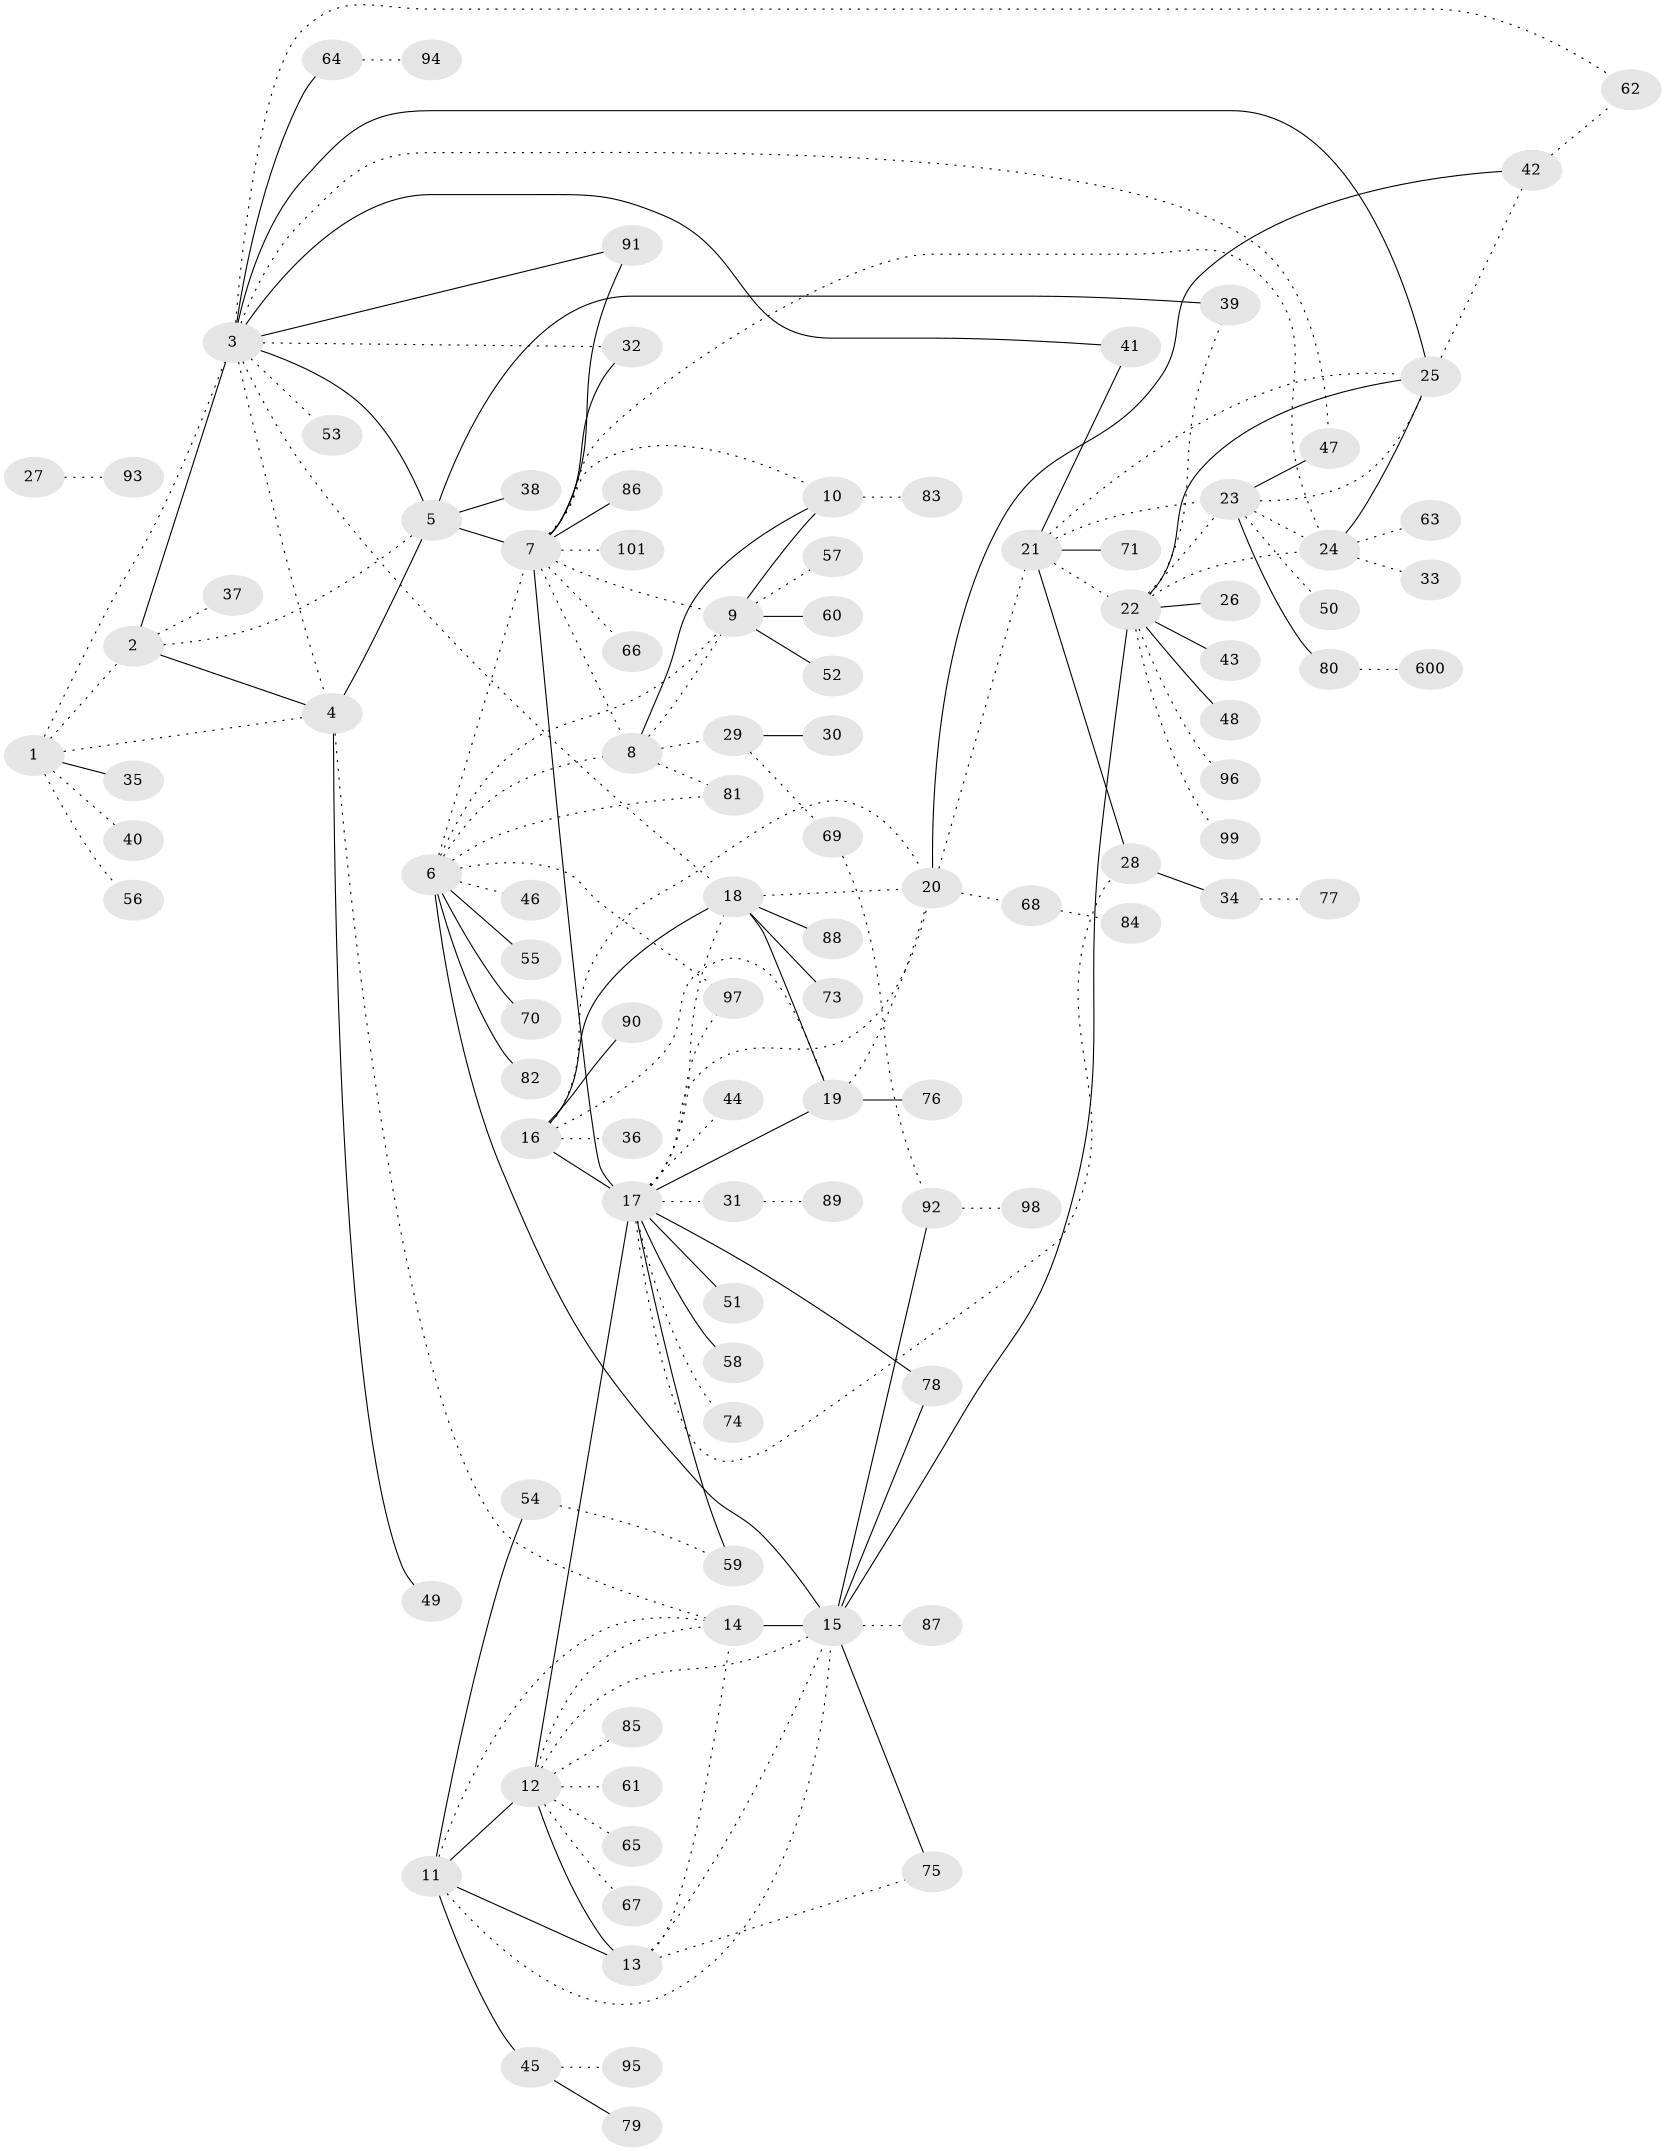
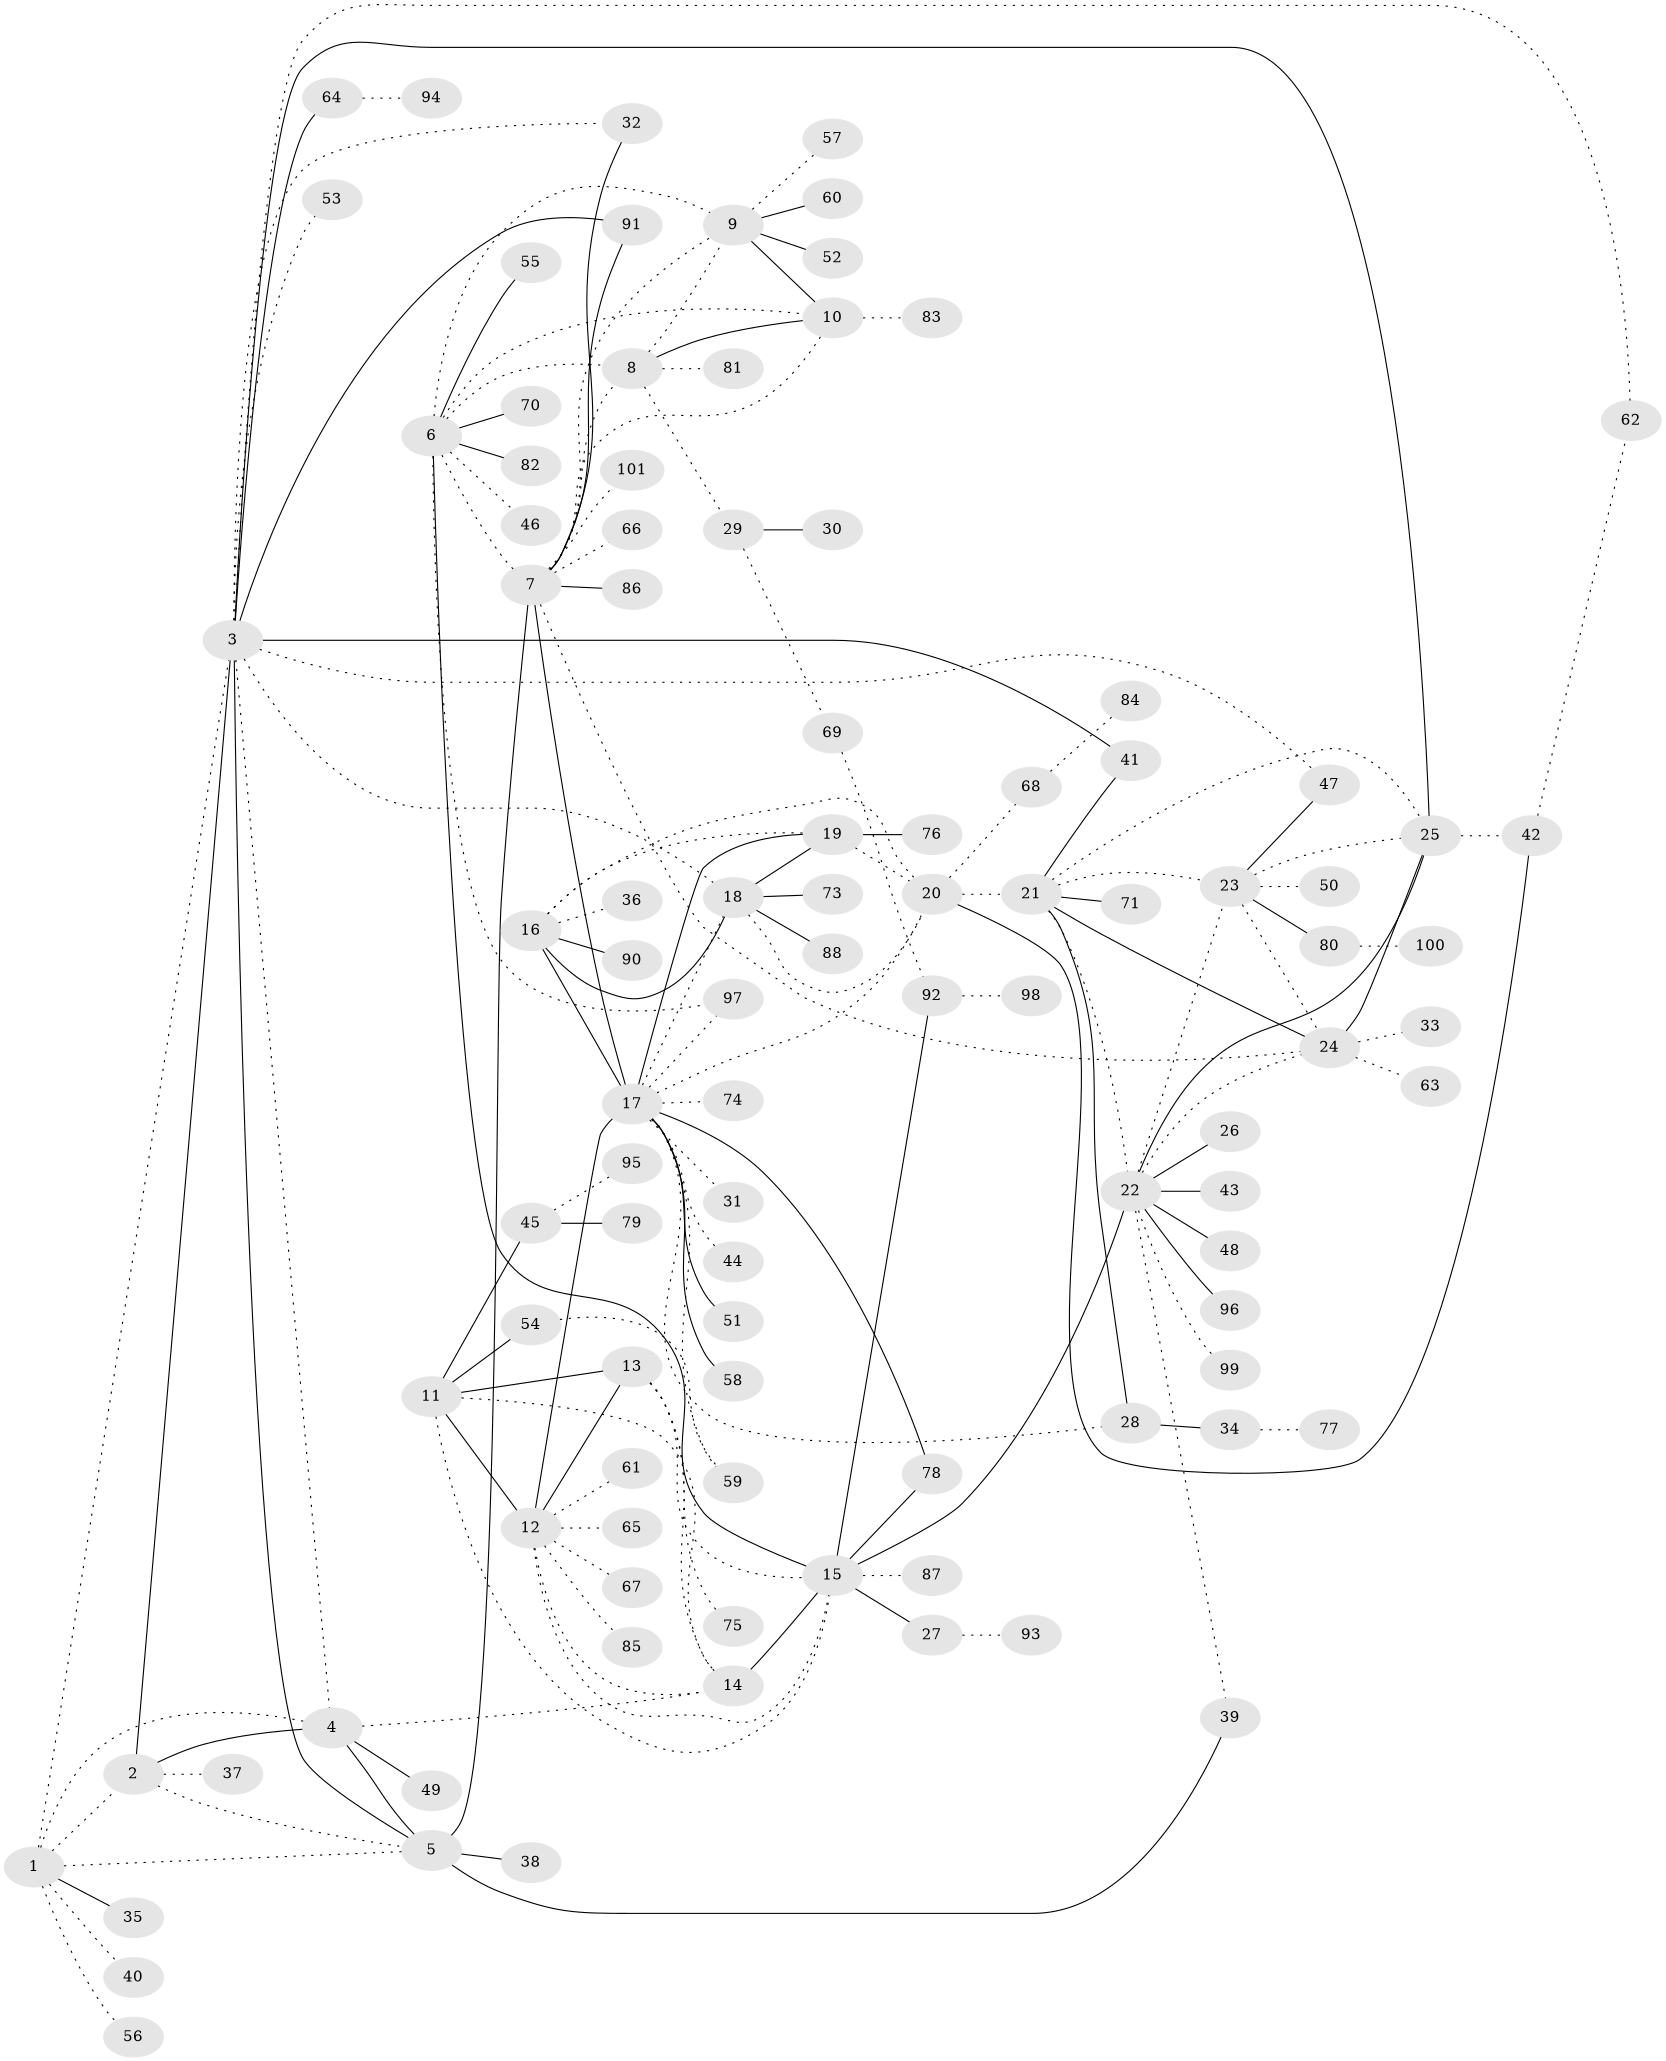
(1431, 669) -> (1431, 946)
(1171, 699) -> (1178, 1253)
(574, 814) -> (626, 315)
none -> (1178, 974)
(833, 1202) -> none
(667, 1353) -> (684, 1319)
(882, 1749) -> (882, 1605)
none -> (233, 1859)
